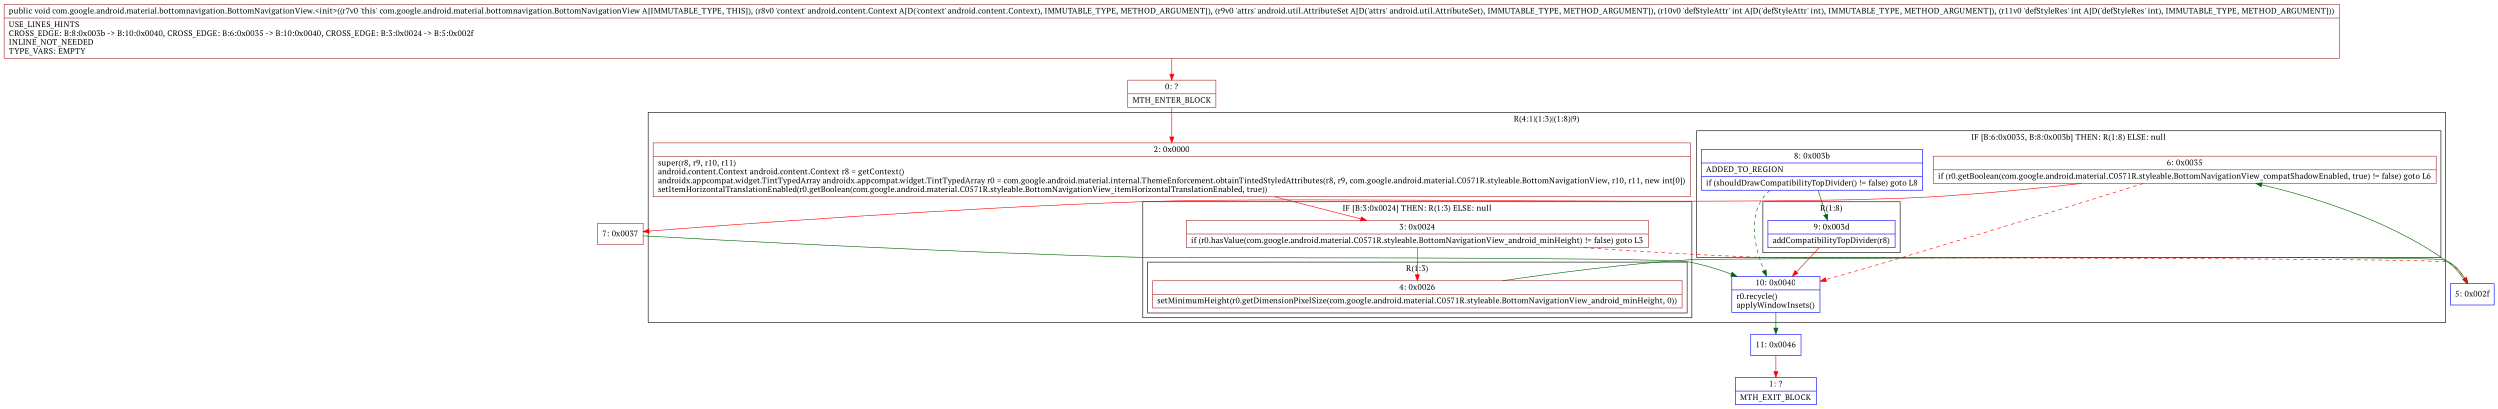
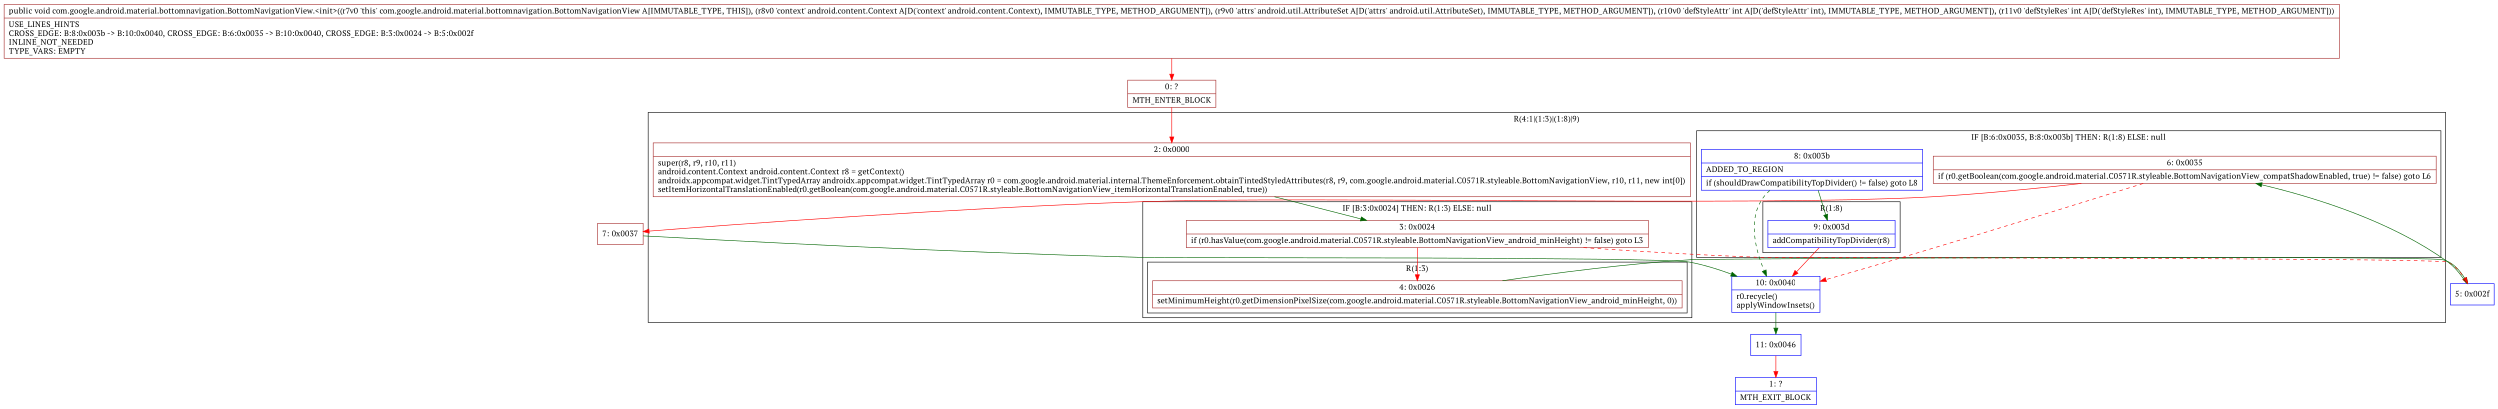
(1318, 208) -> (1318, 208)
